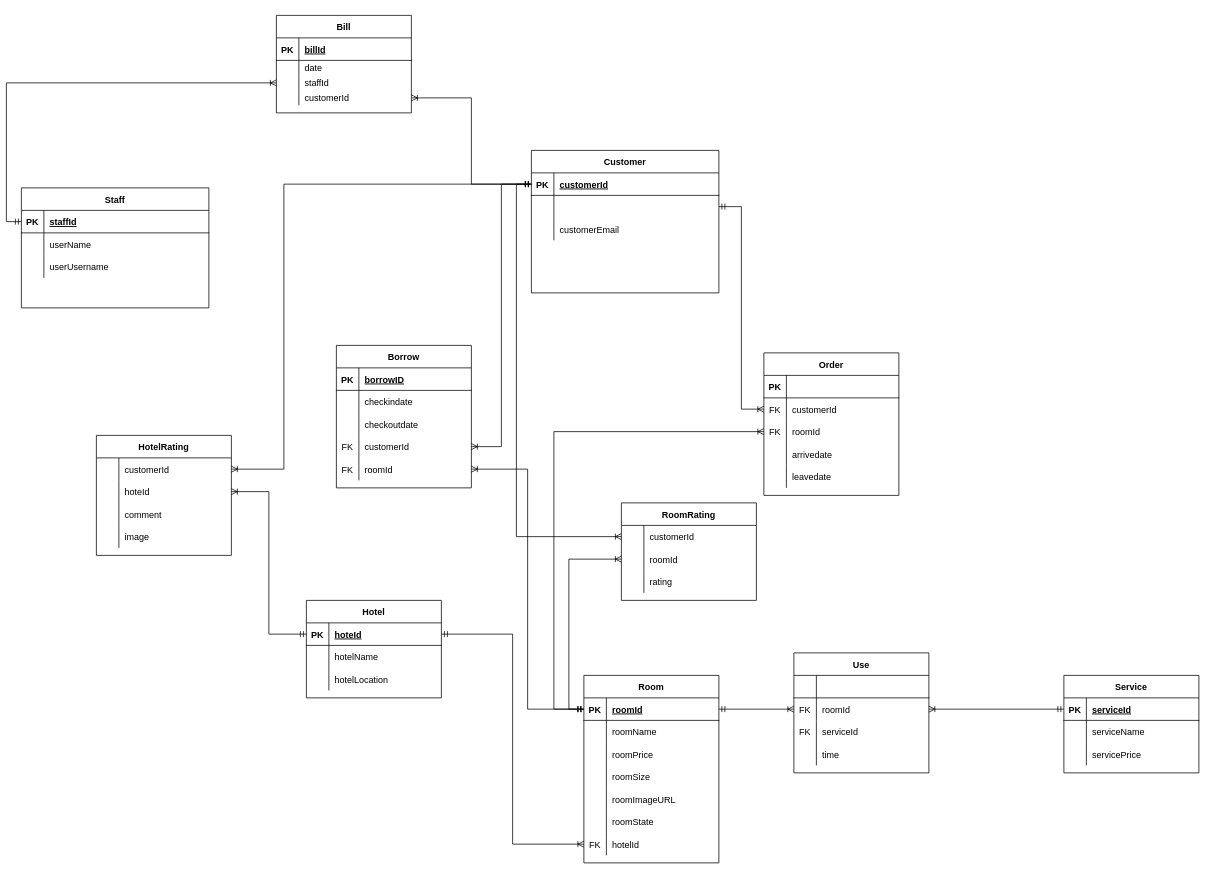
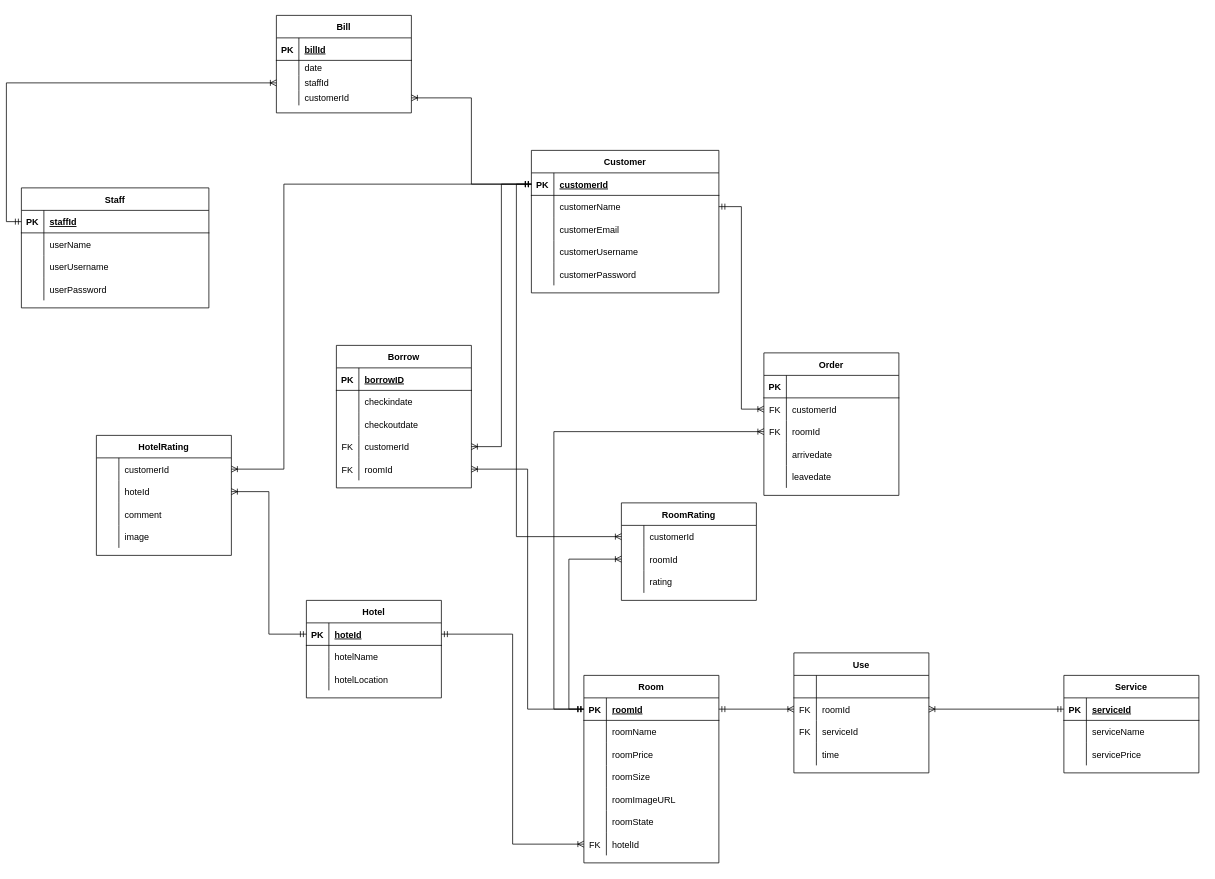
none -> (636, 207)
none -> (636, 252)
none -> (636, 274)
none -> (126, 289)
